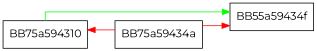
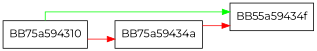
(105, 30) -> (97, 39)
